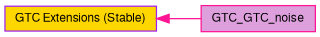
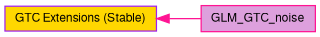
(258, 19) -> (258, 19)
